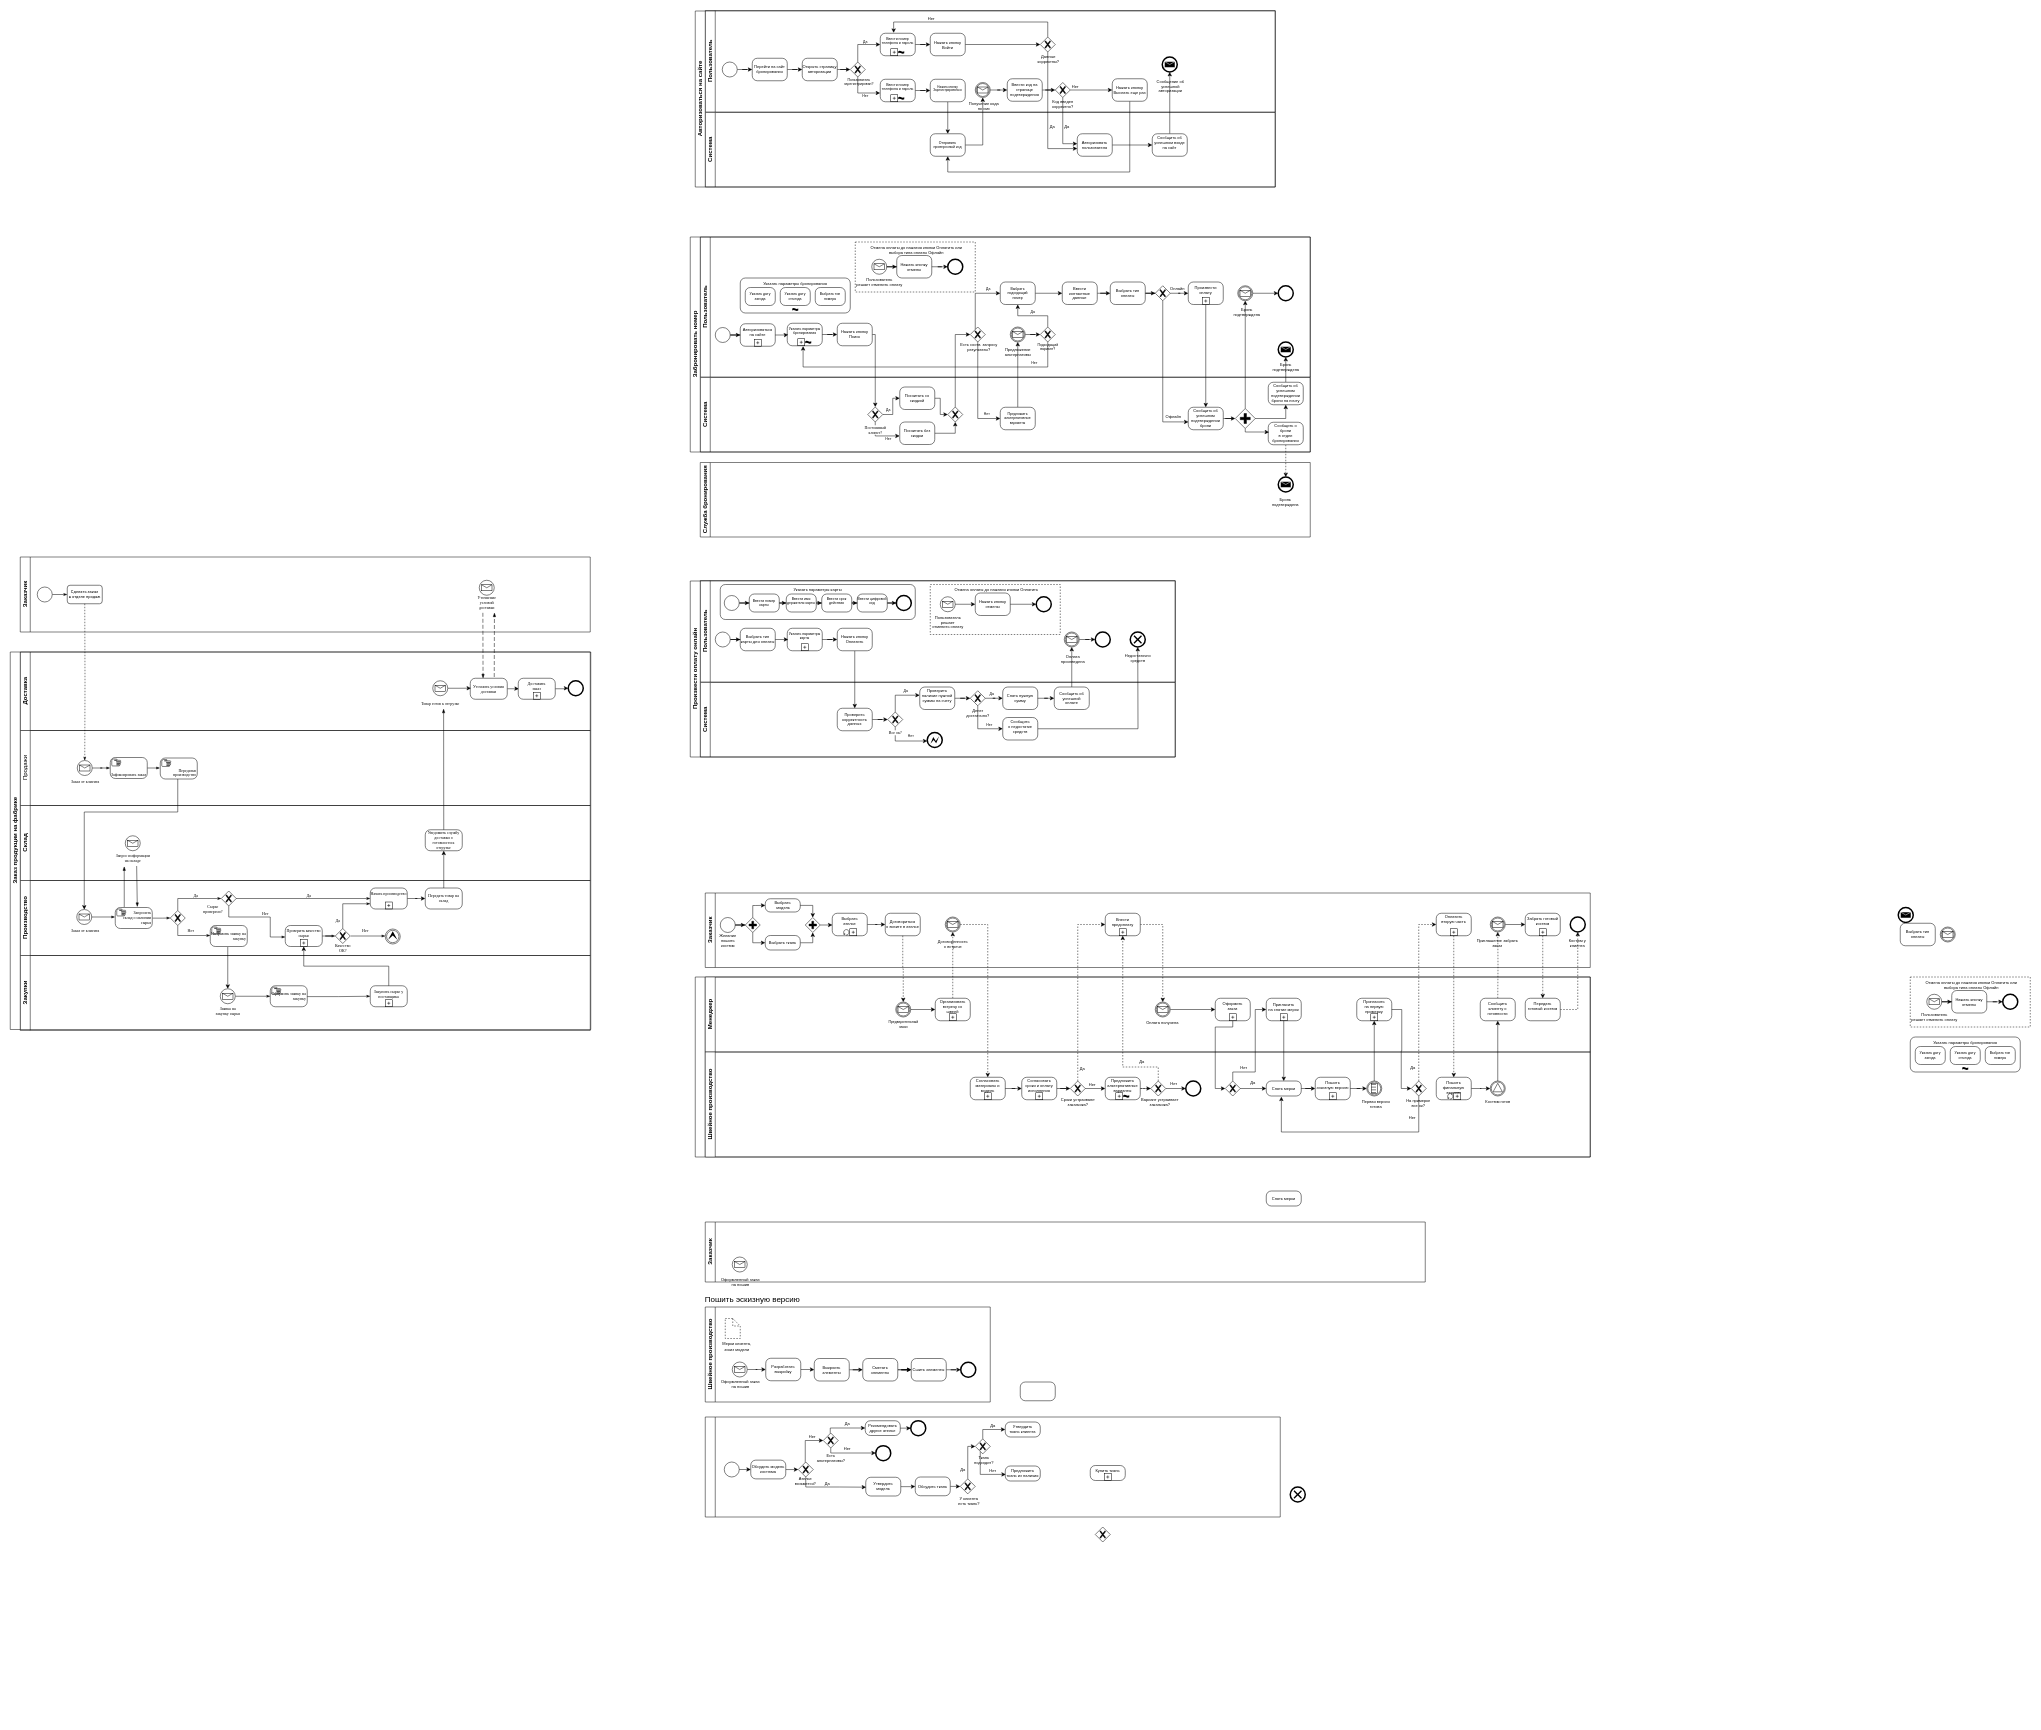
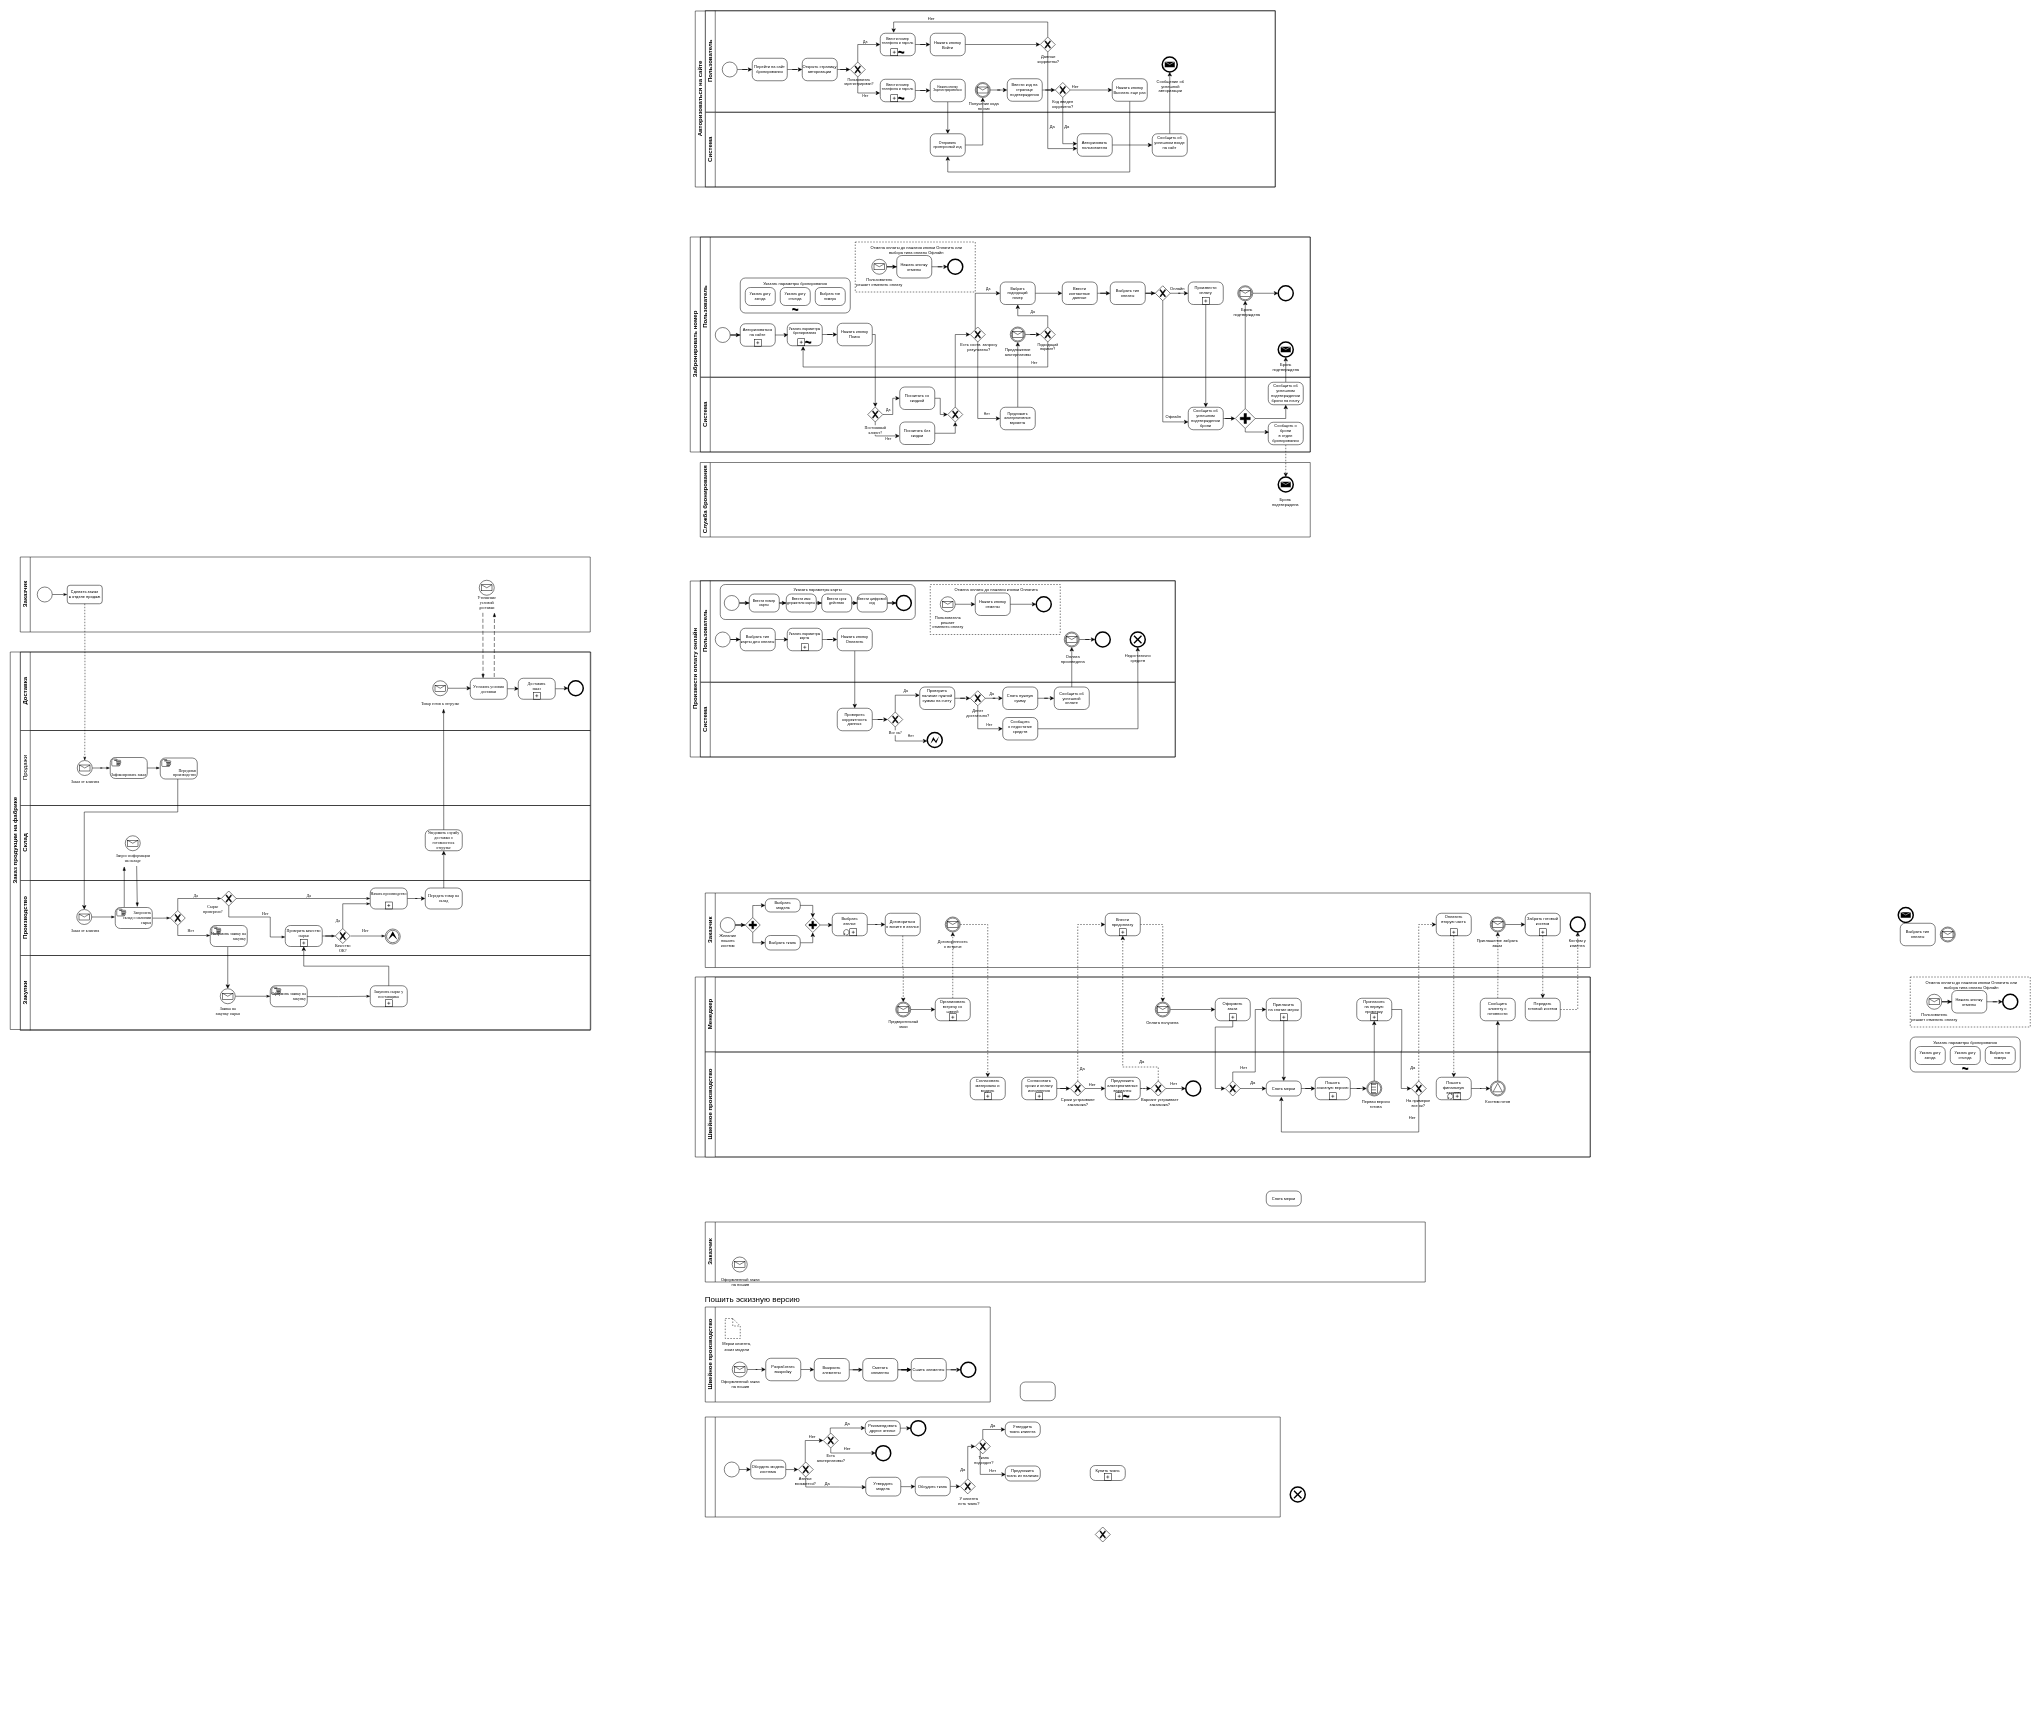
(1014, 1088) -> none
